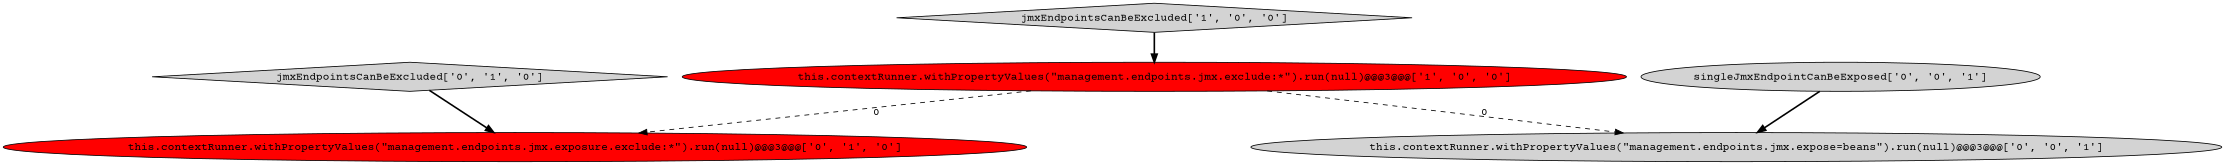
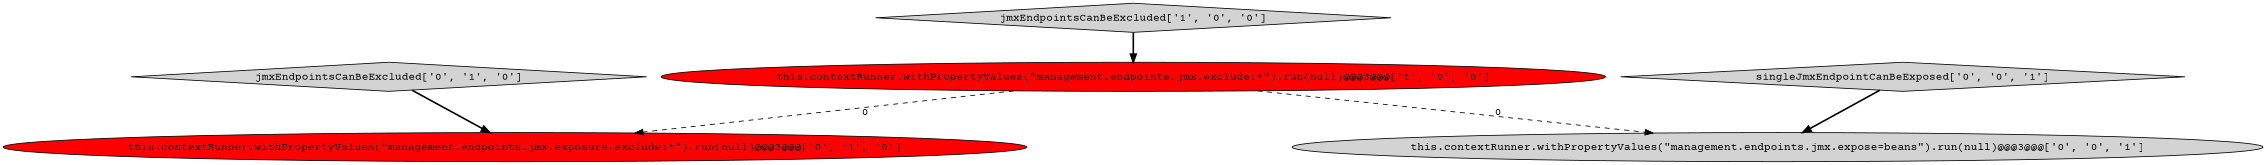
(1841, 77) -> (1903, 77)
